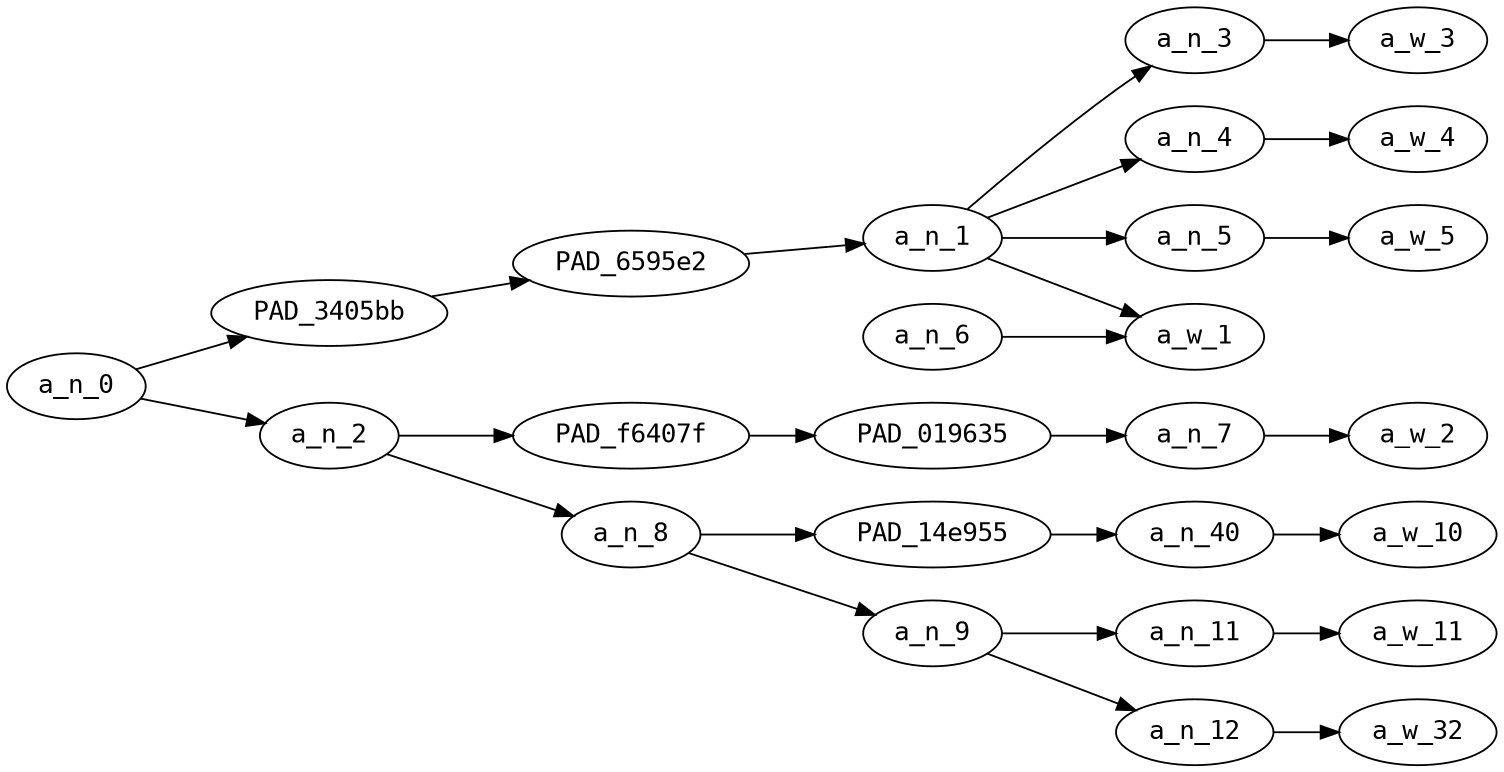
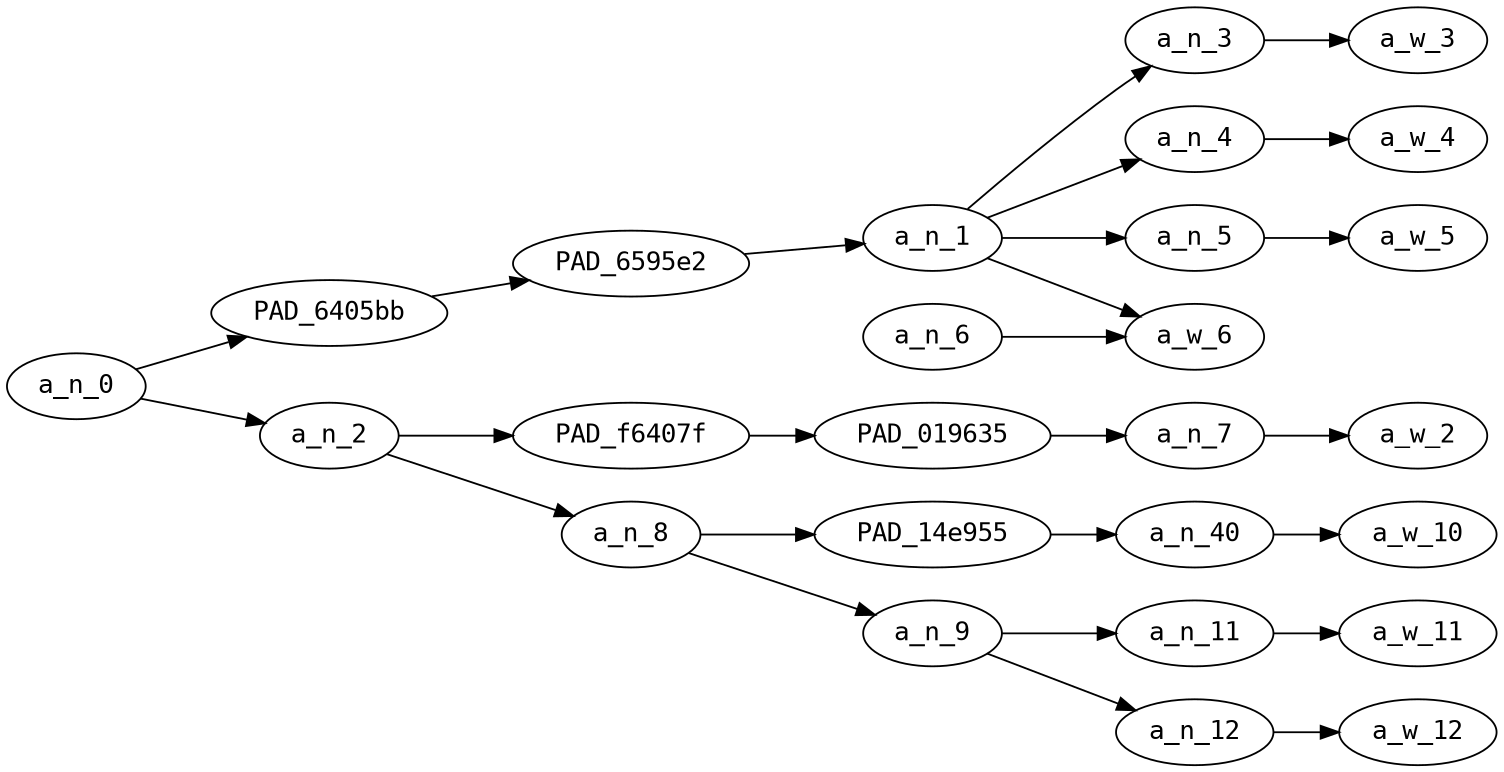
(329, 313) -> (329, 313)
(1195, 337) -> (1195, 337)
(1418, 732) -> (1418, 732)
